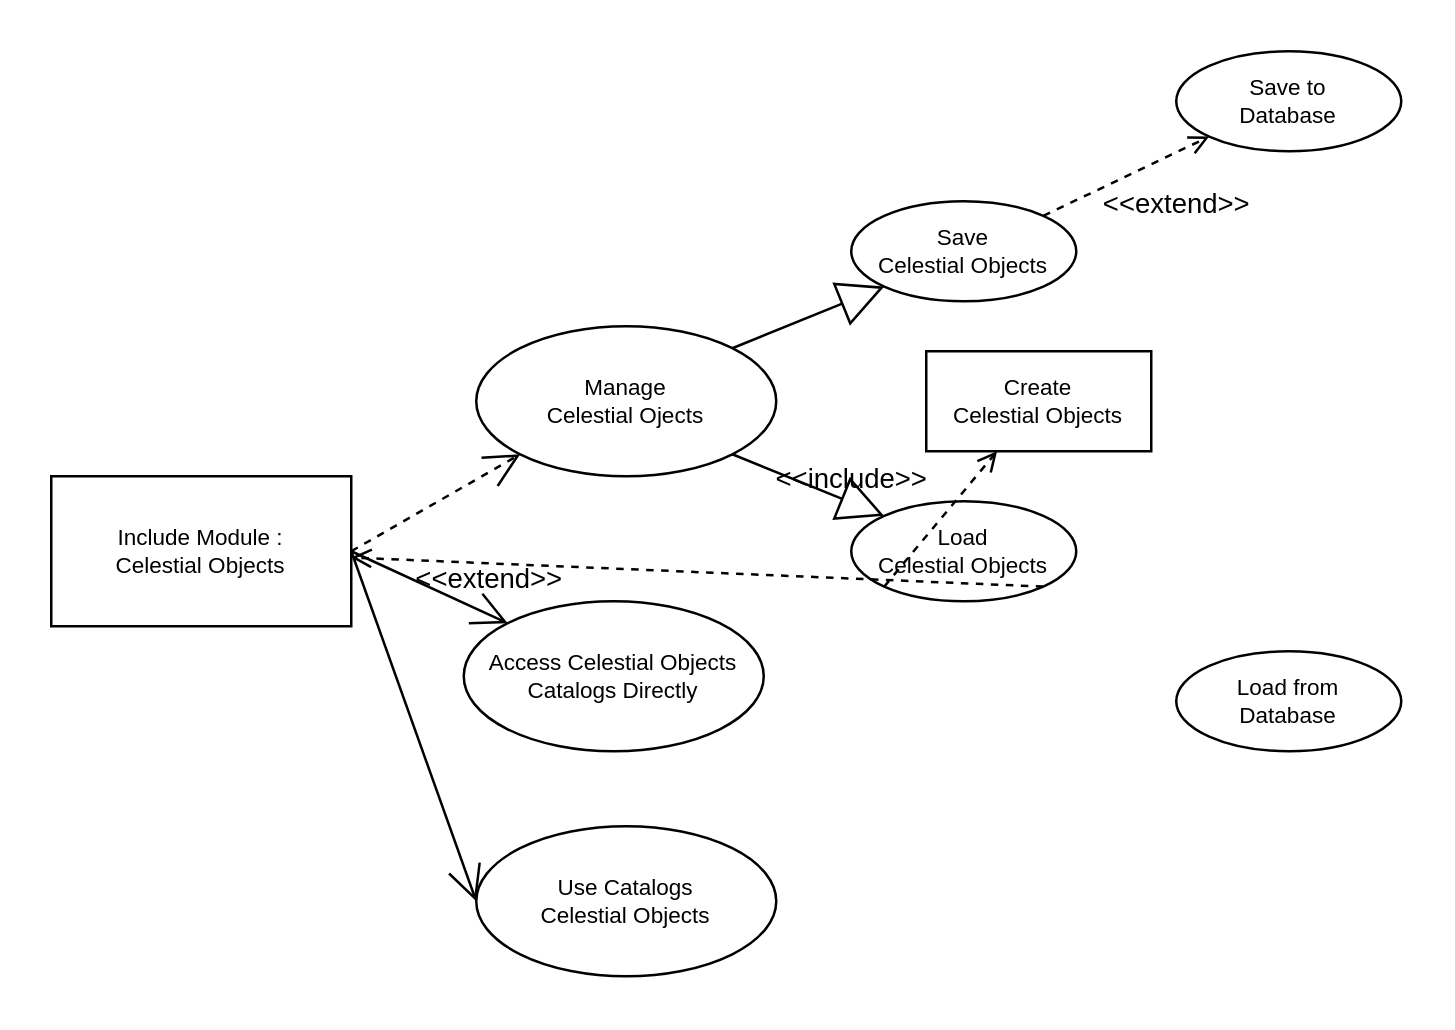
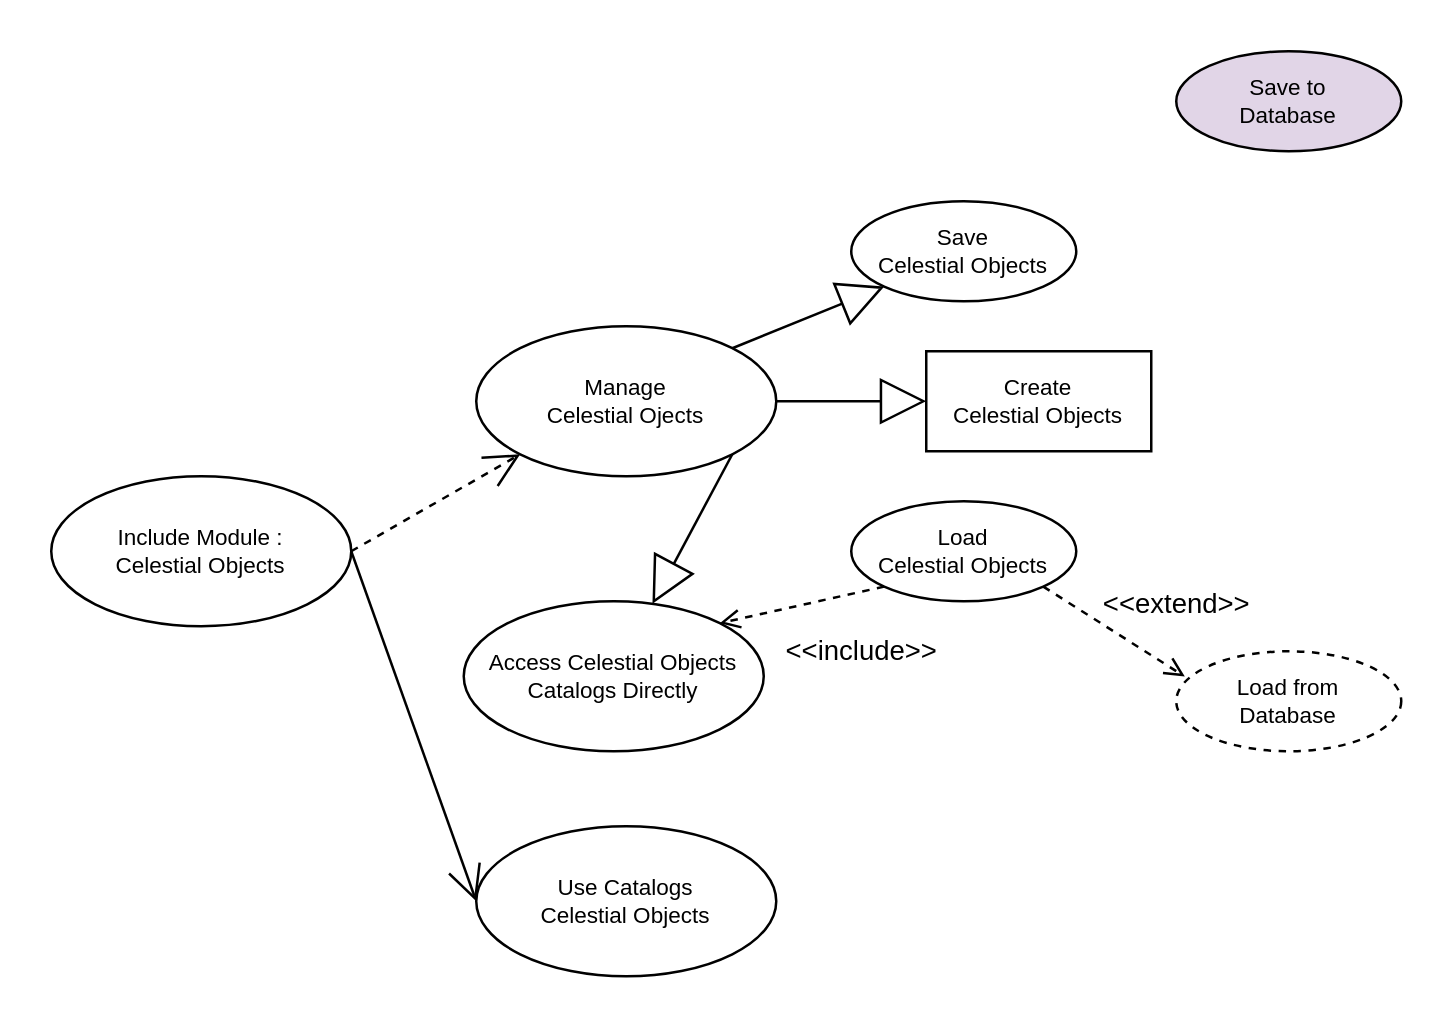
(1289, 101) -> (1289, 101)
(1124, 177) -> none
none -> (829, 401)
(787, 477) -> (703, 509)
(943, 516) -> (805, 604)
(201, 551) -> (201, 551)
(629, 569) -> (1112, 630)
(437, 591) -> none
(1289, 701) -> (1289, 701)
